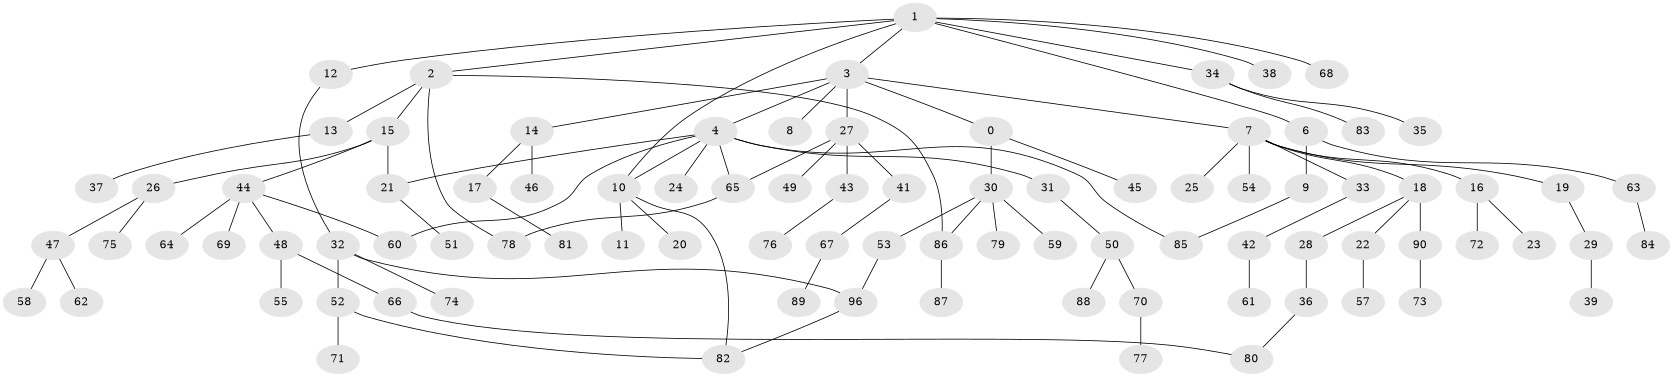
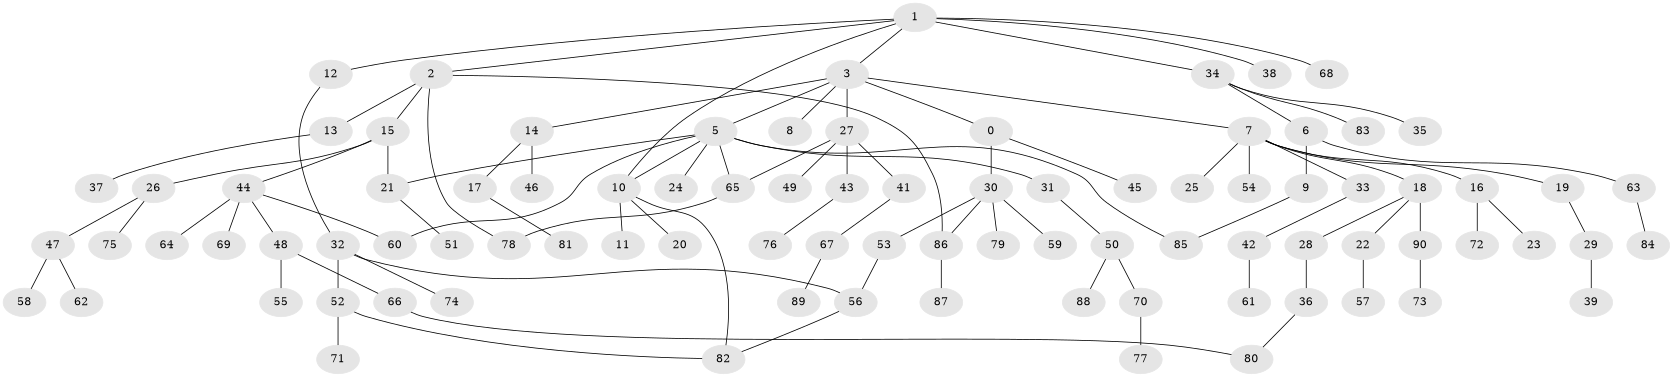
(1113, 71) -> (1260, 103)
(716, 131) -> (716, 131)
(856, 302) -> (856, 302)
